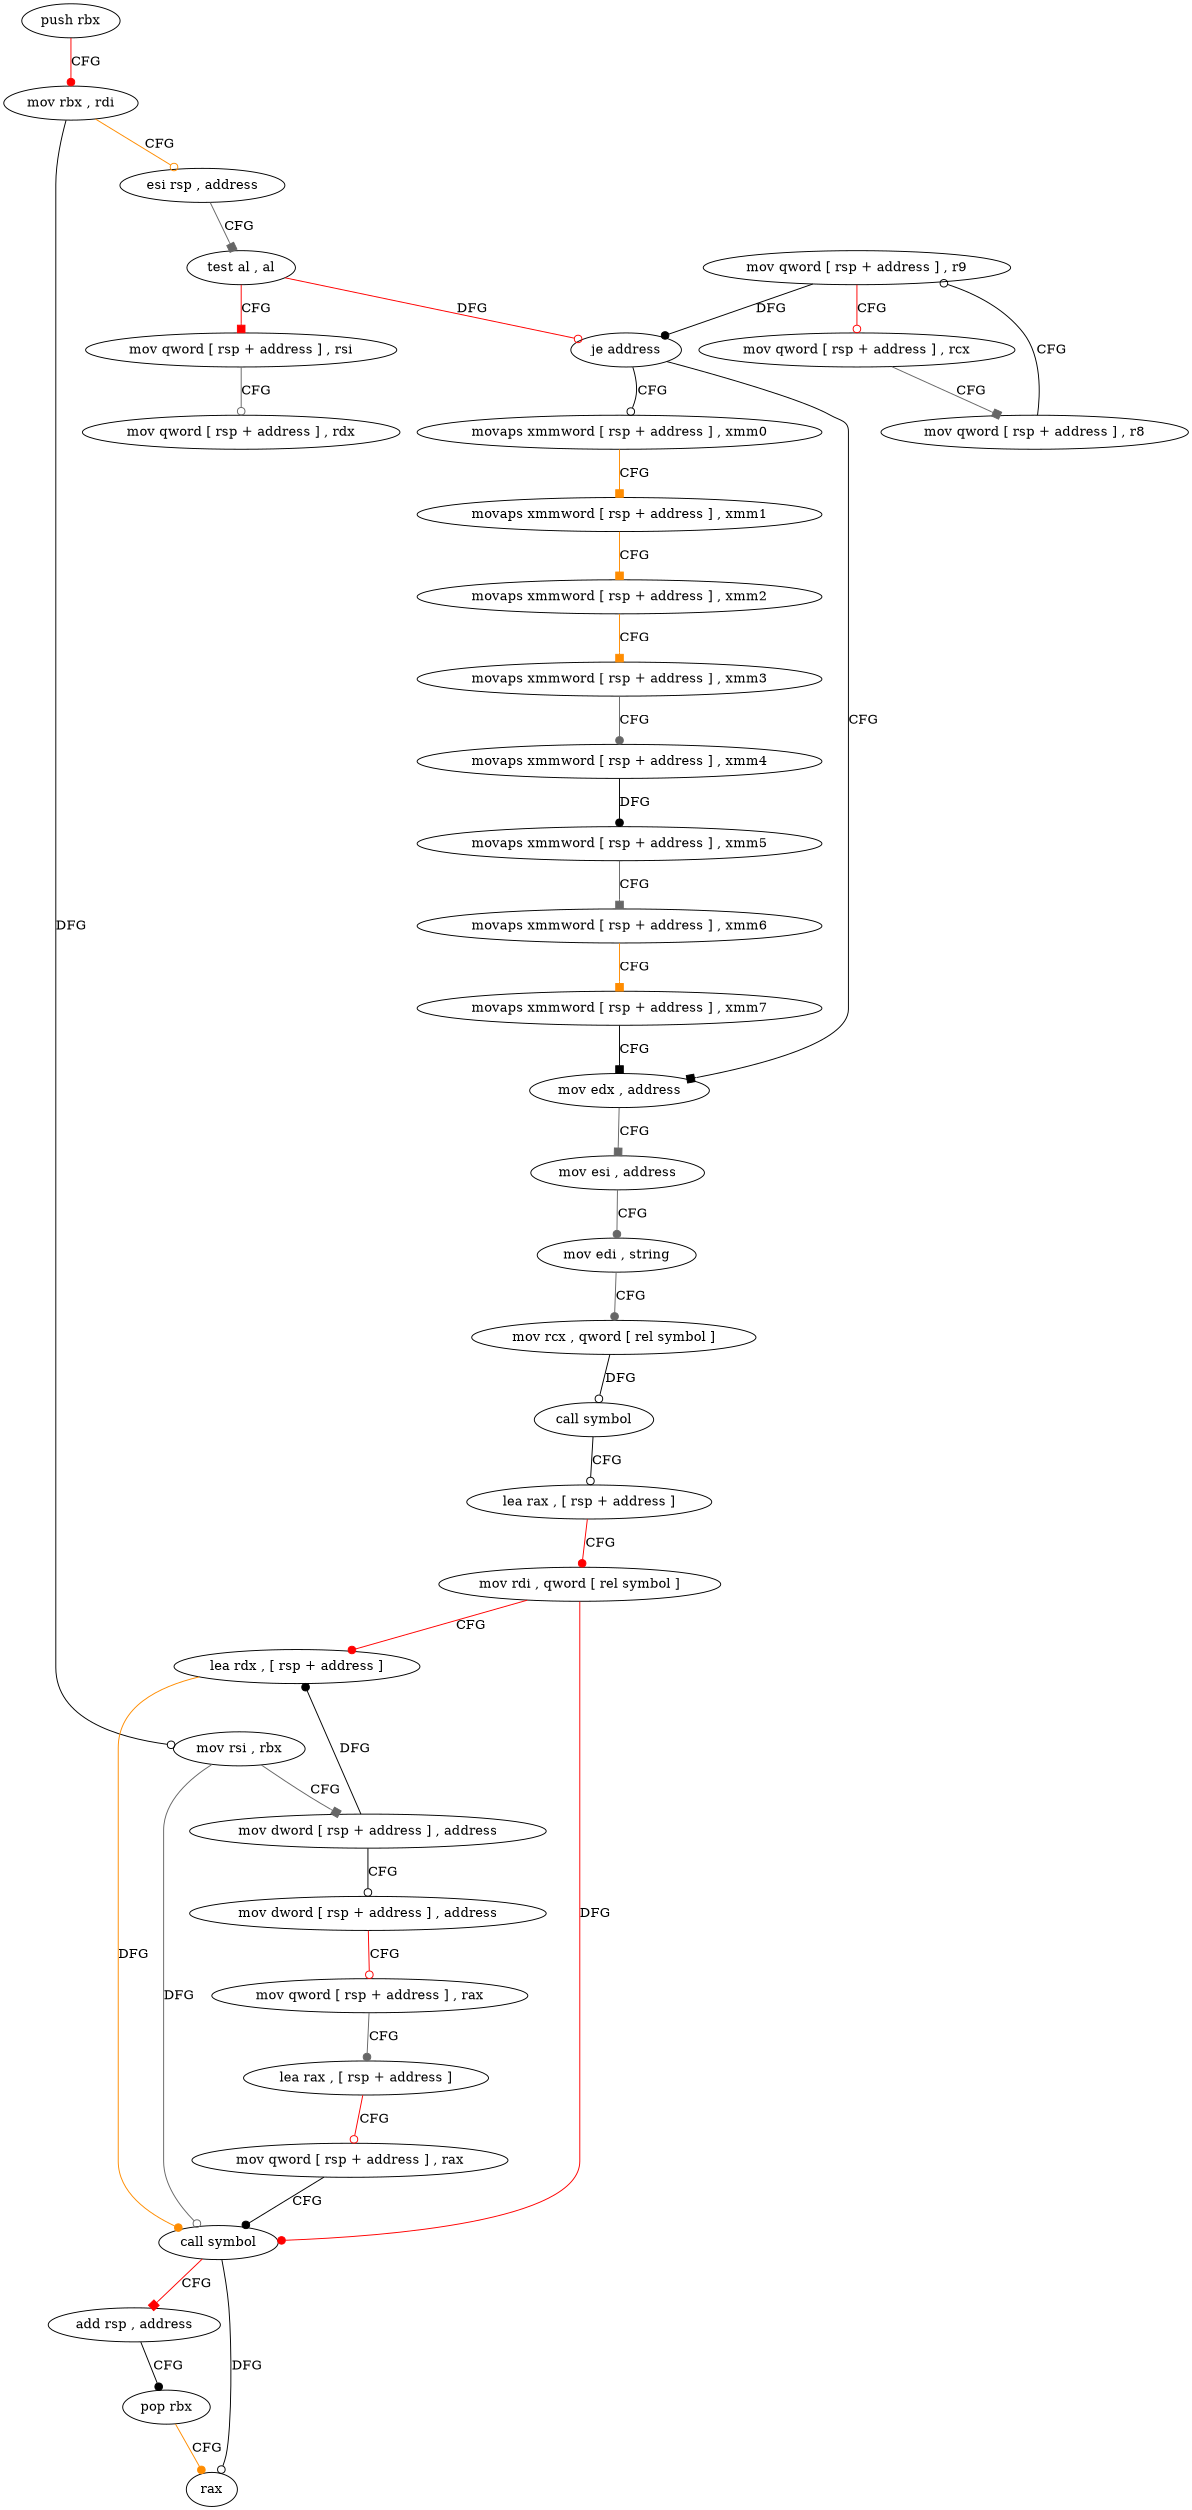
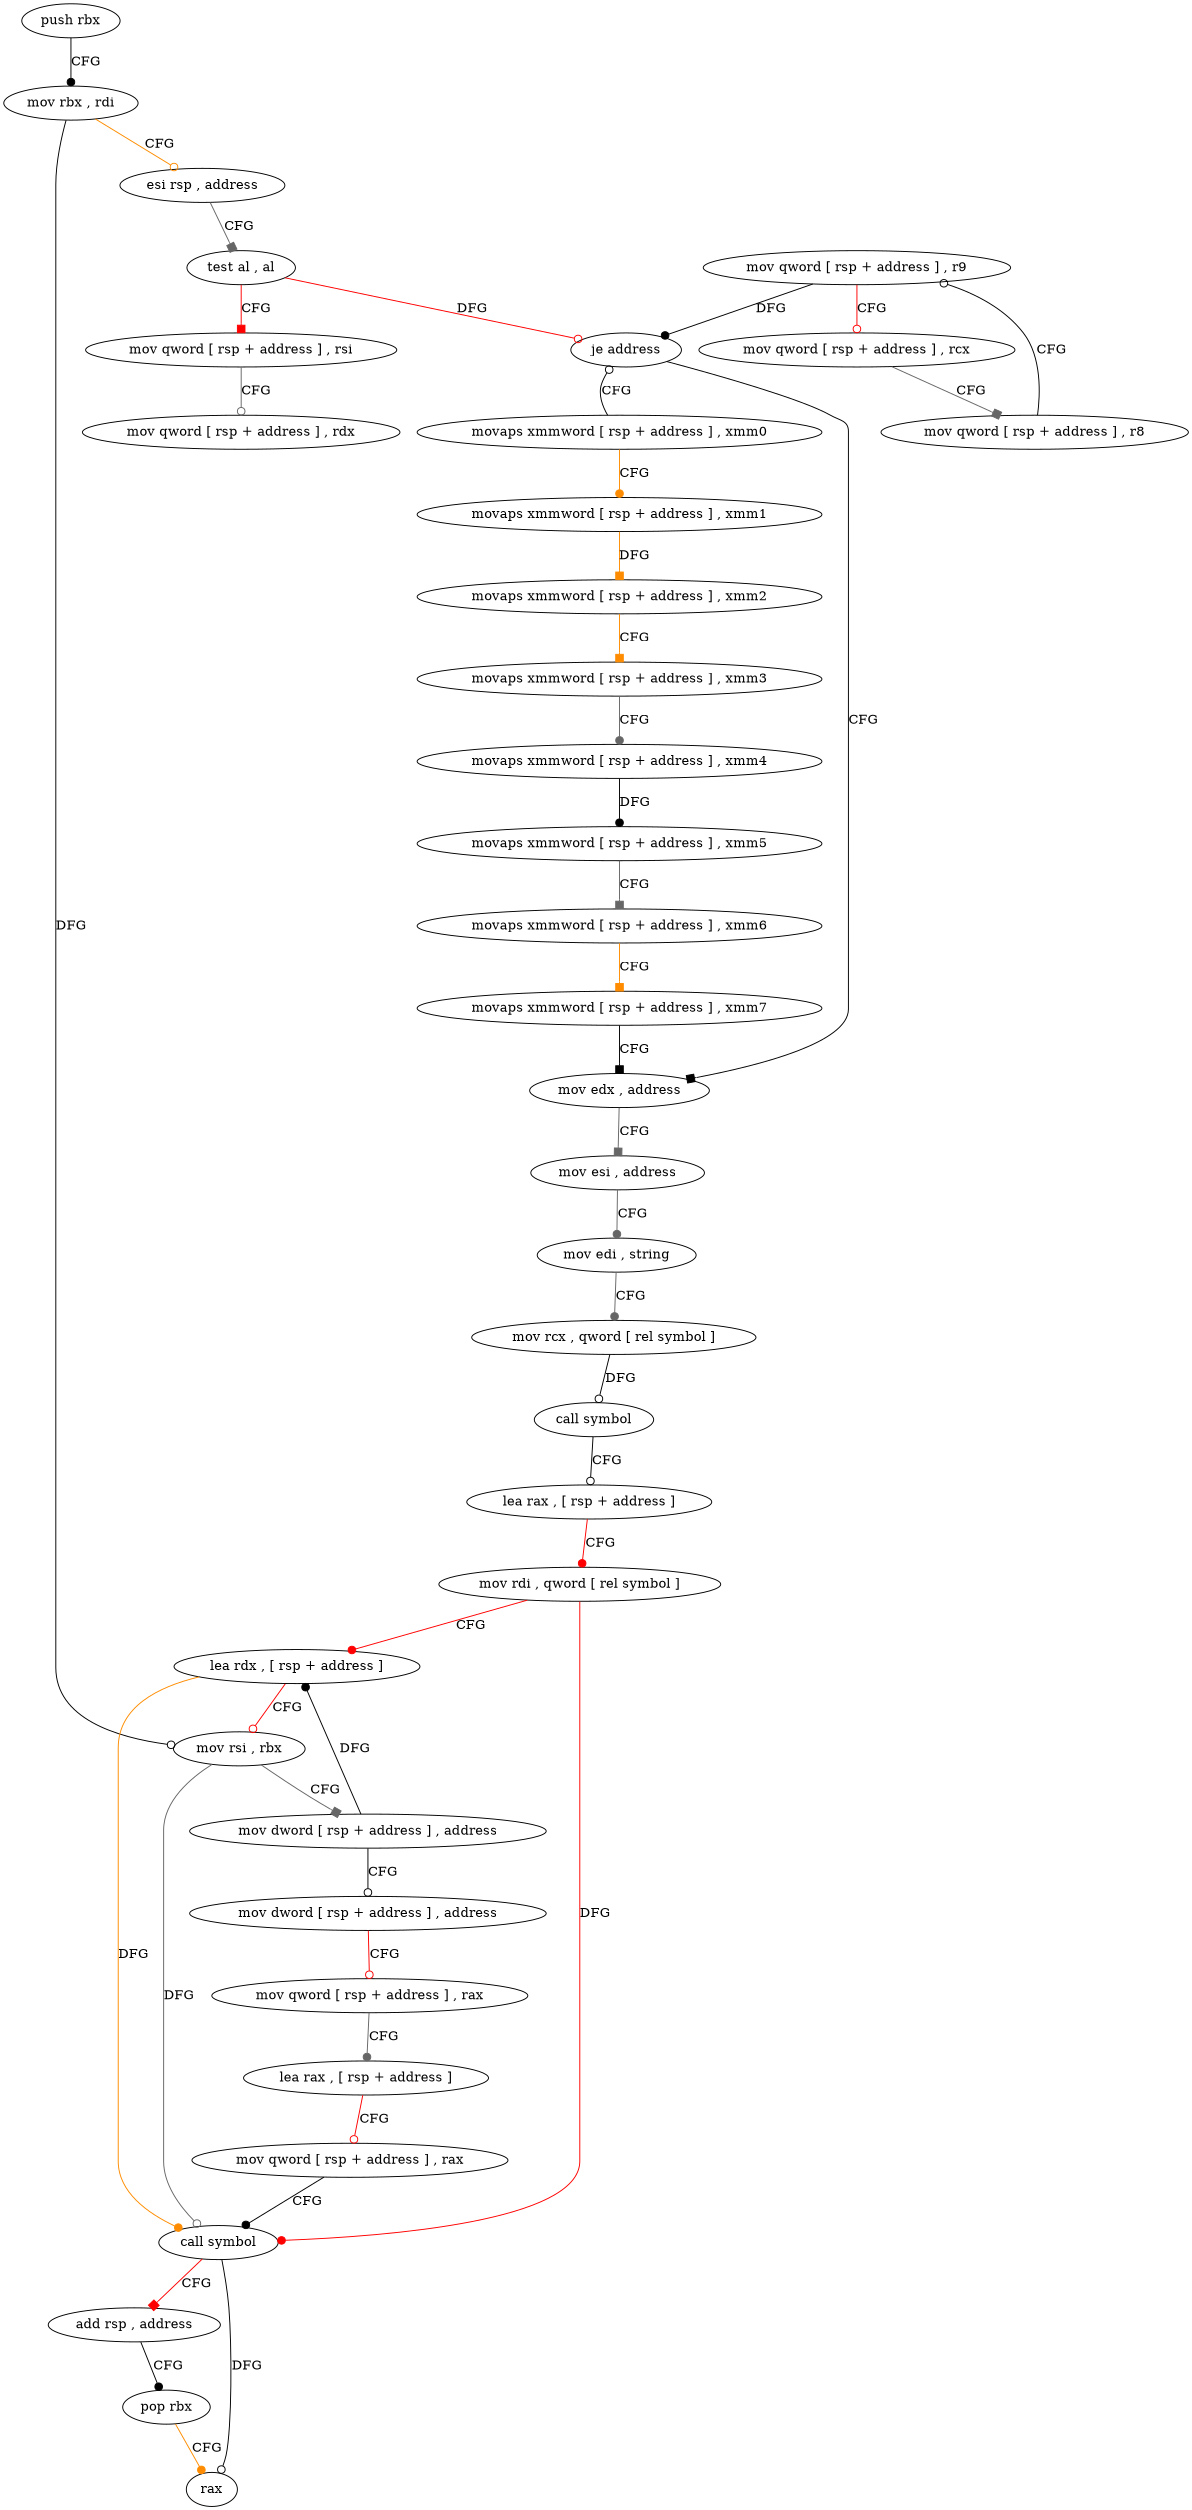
(71, 58) -> (71, 58)
(637, 388) -> (600, 394)
(620, 470) -> (620, 470)
(635, 556) -> (635, 556)
none -> (270, 1705)
